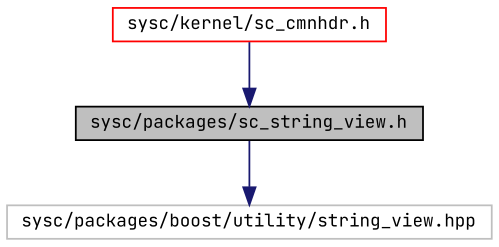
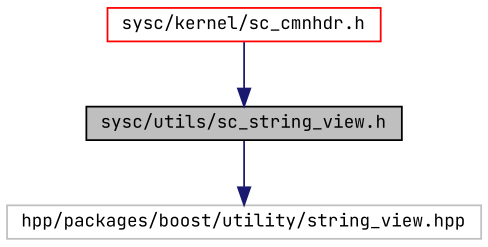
(249, 123) -> (244, 123)
(249, 222) -> (244, 222)
